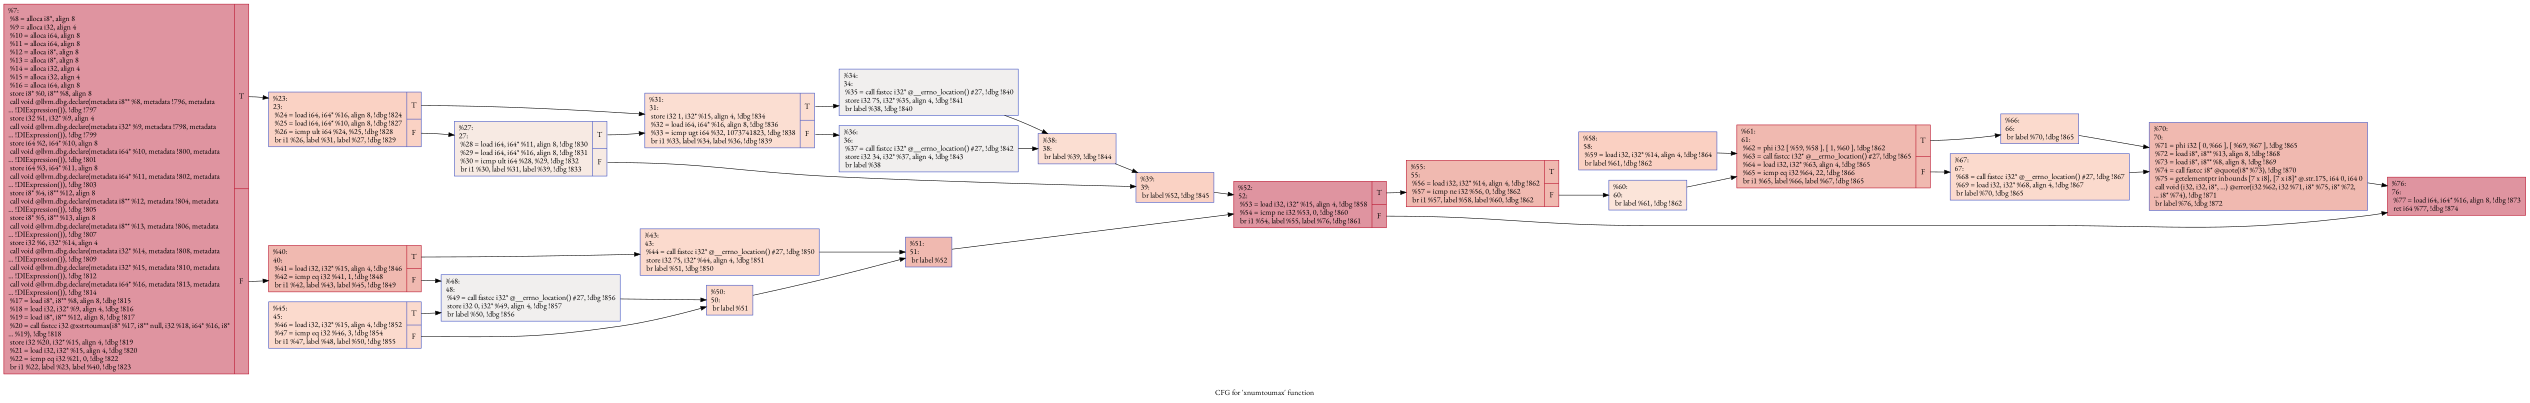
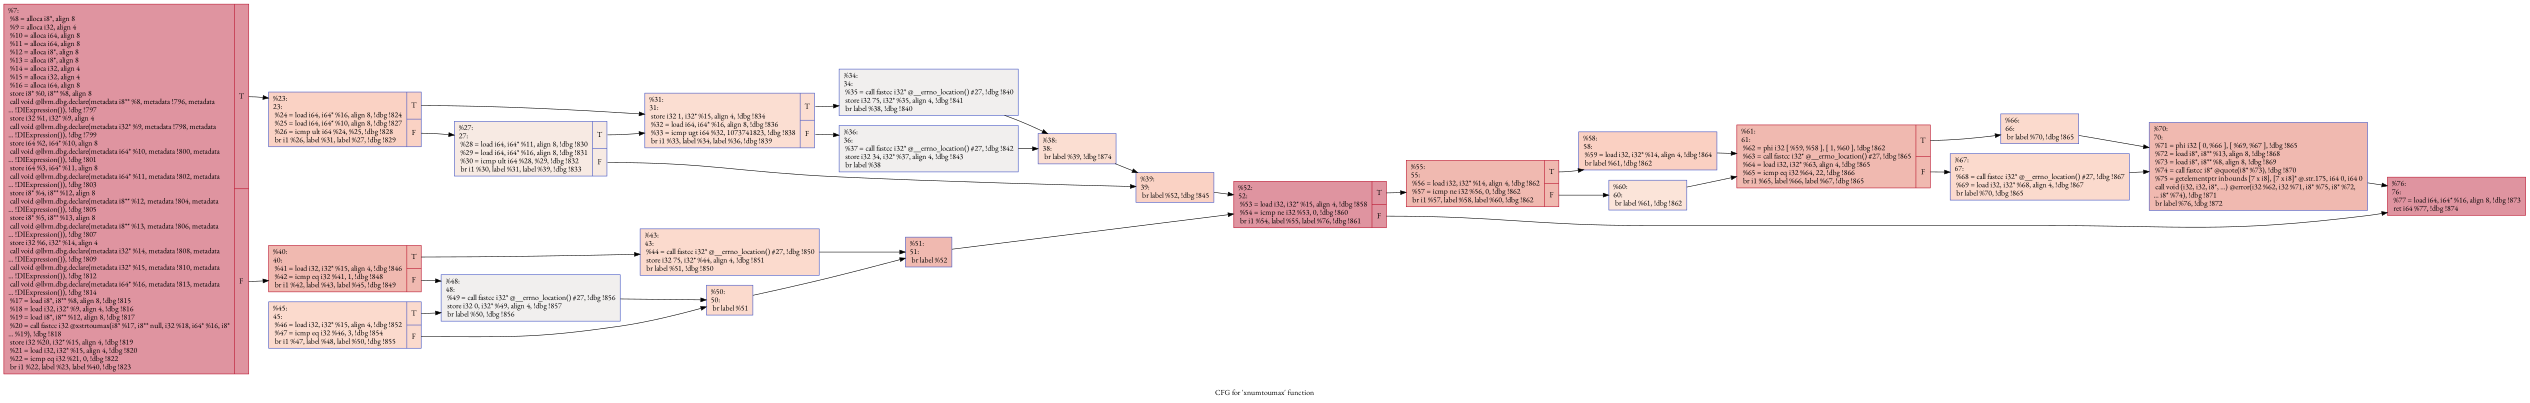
(1077, 157) -> (1077, 157)
none -> (1568, 172)
